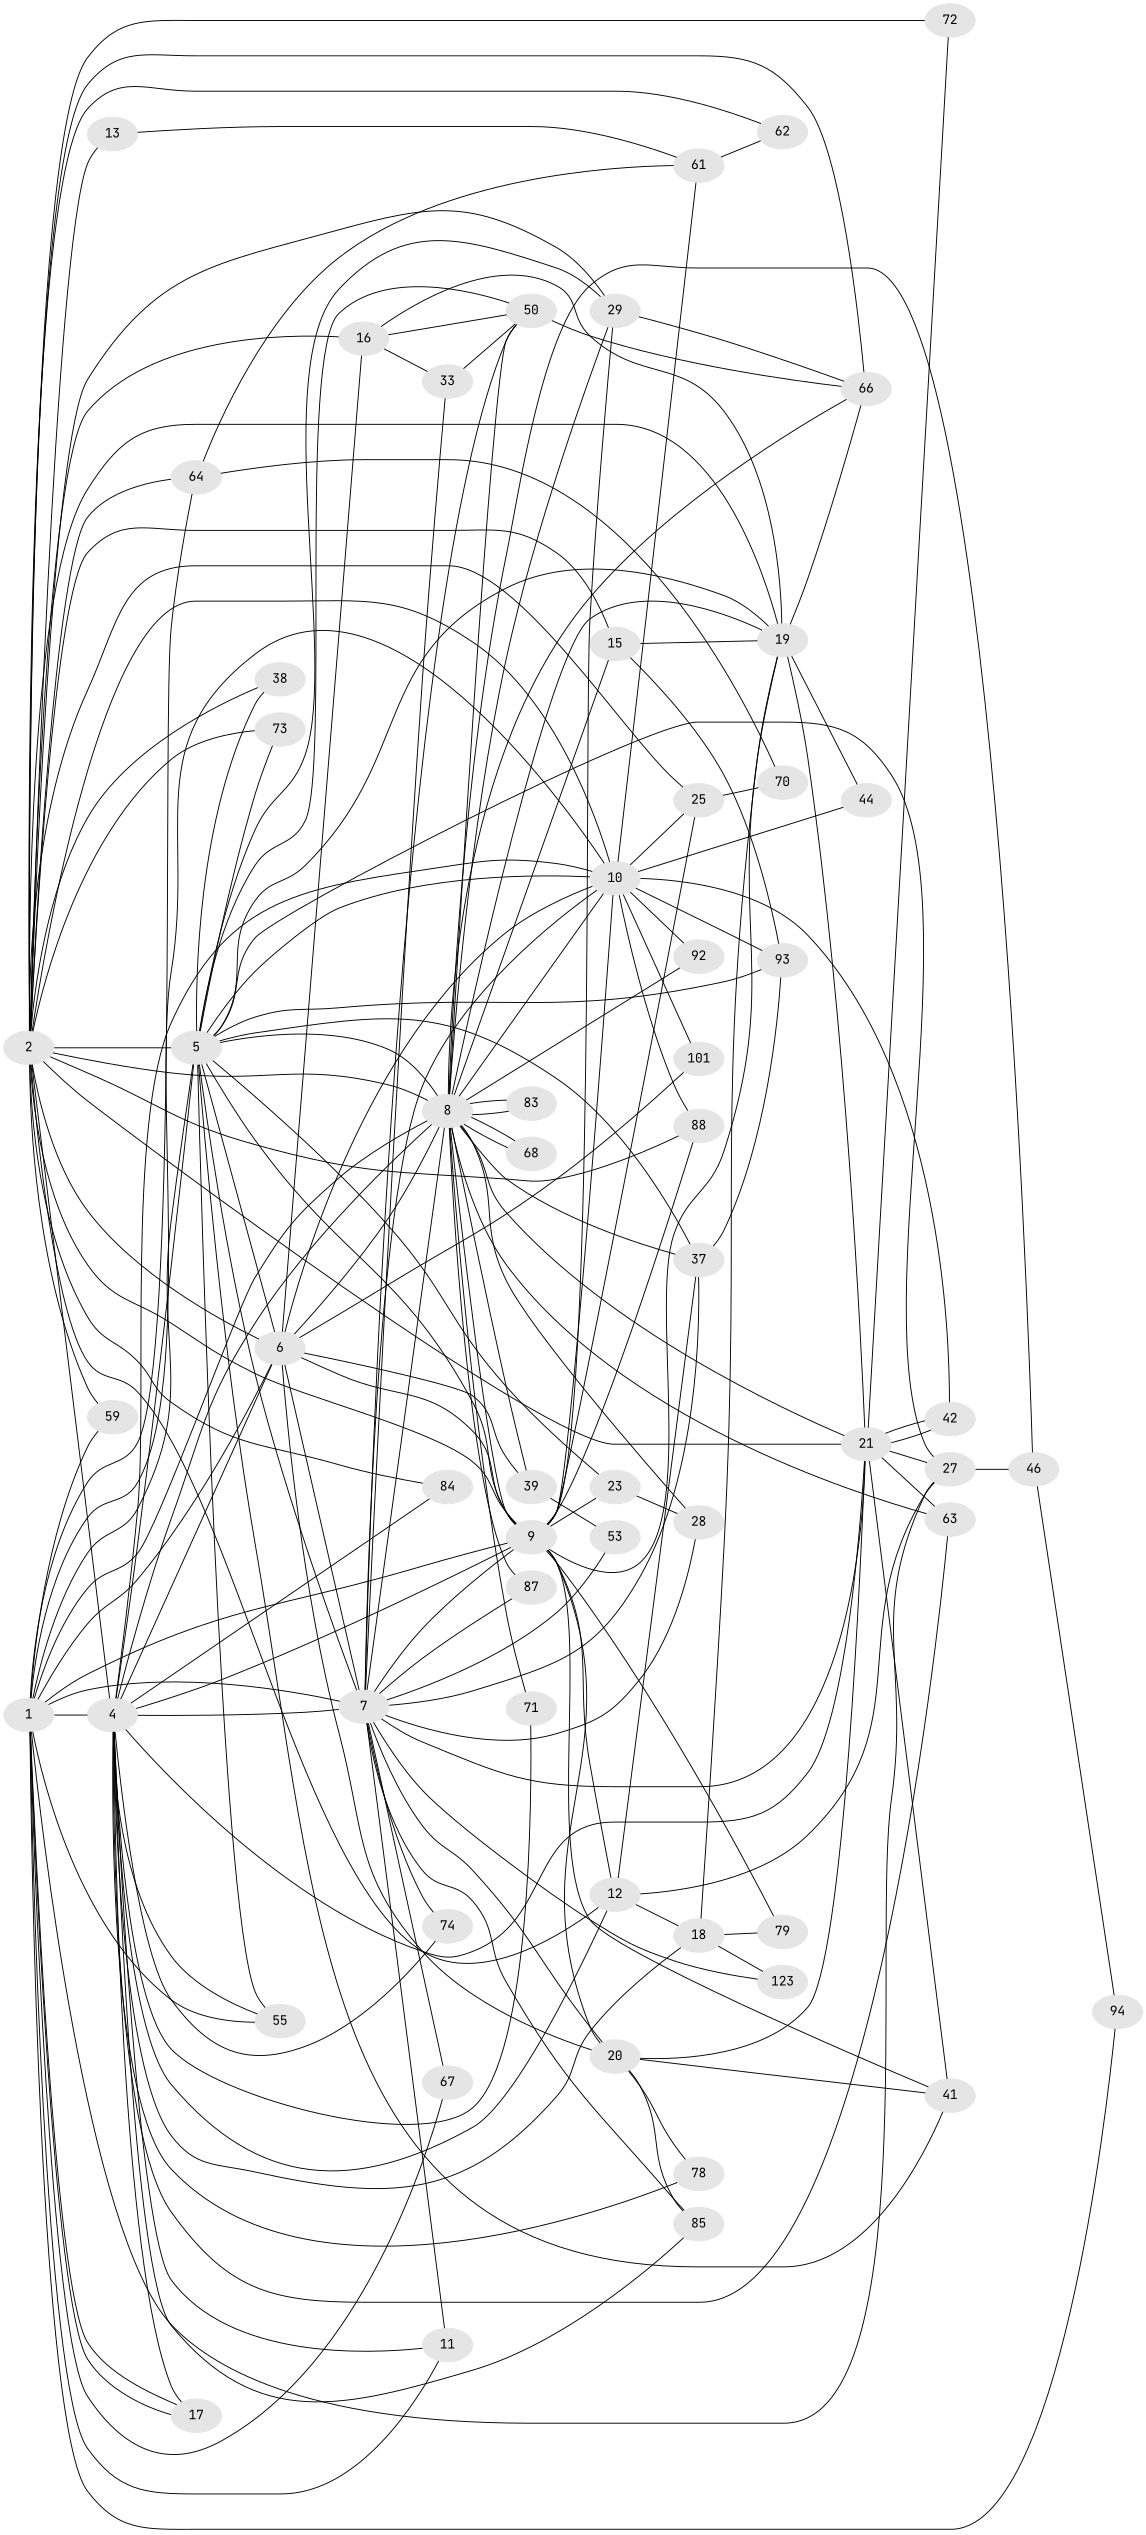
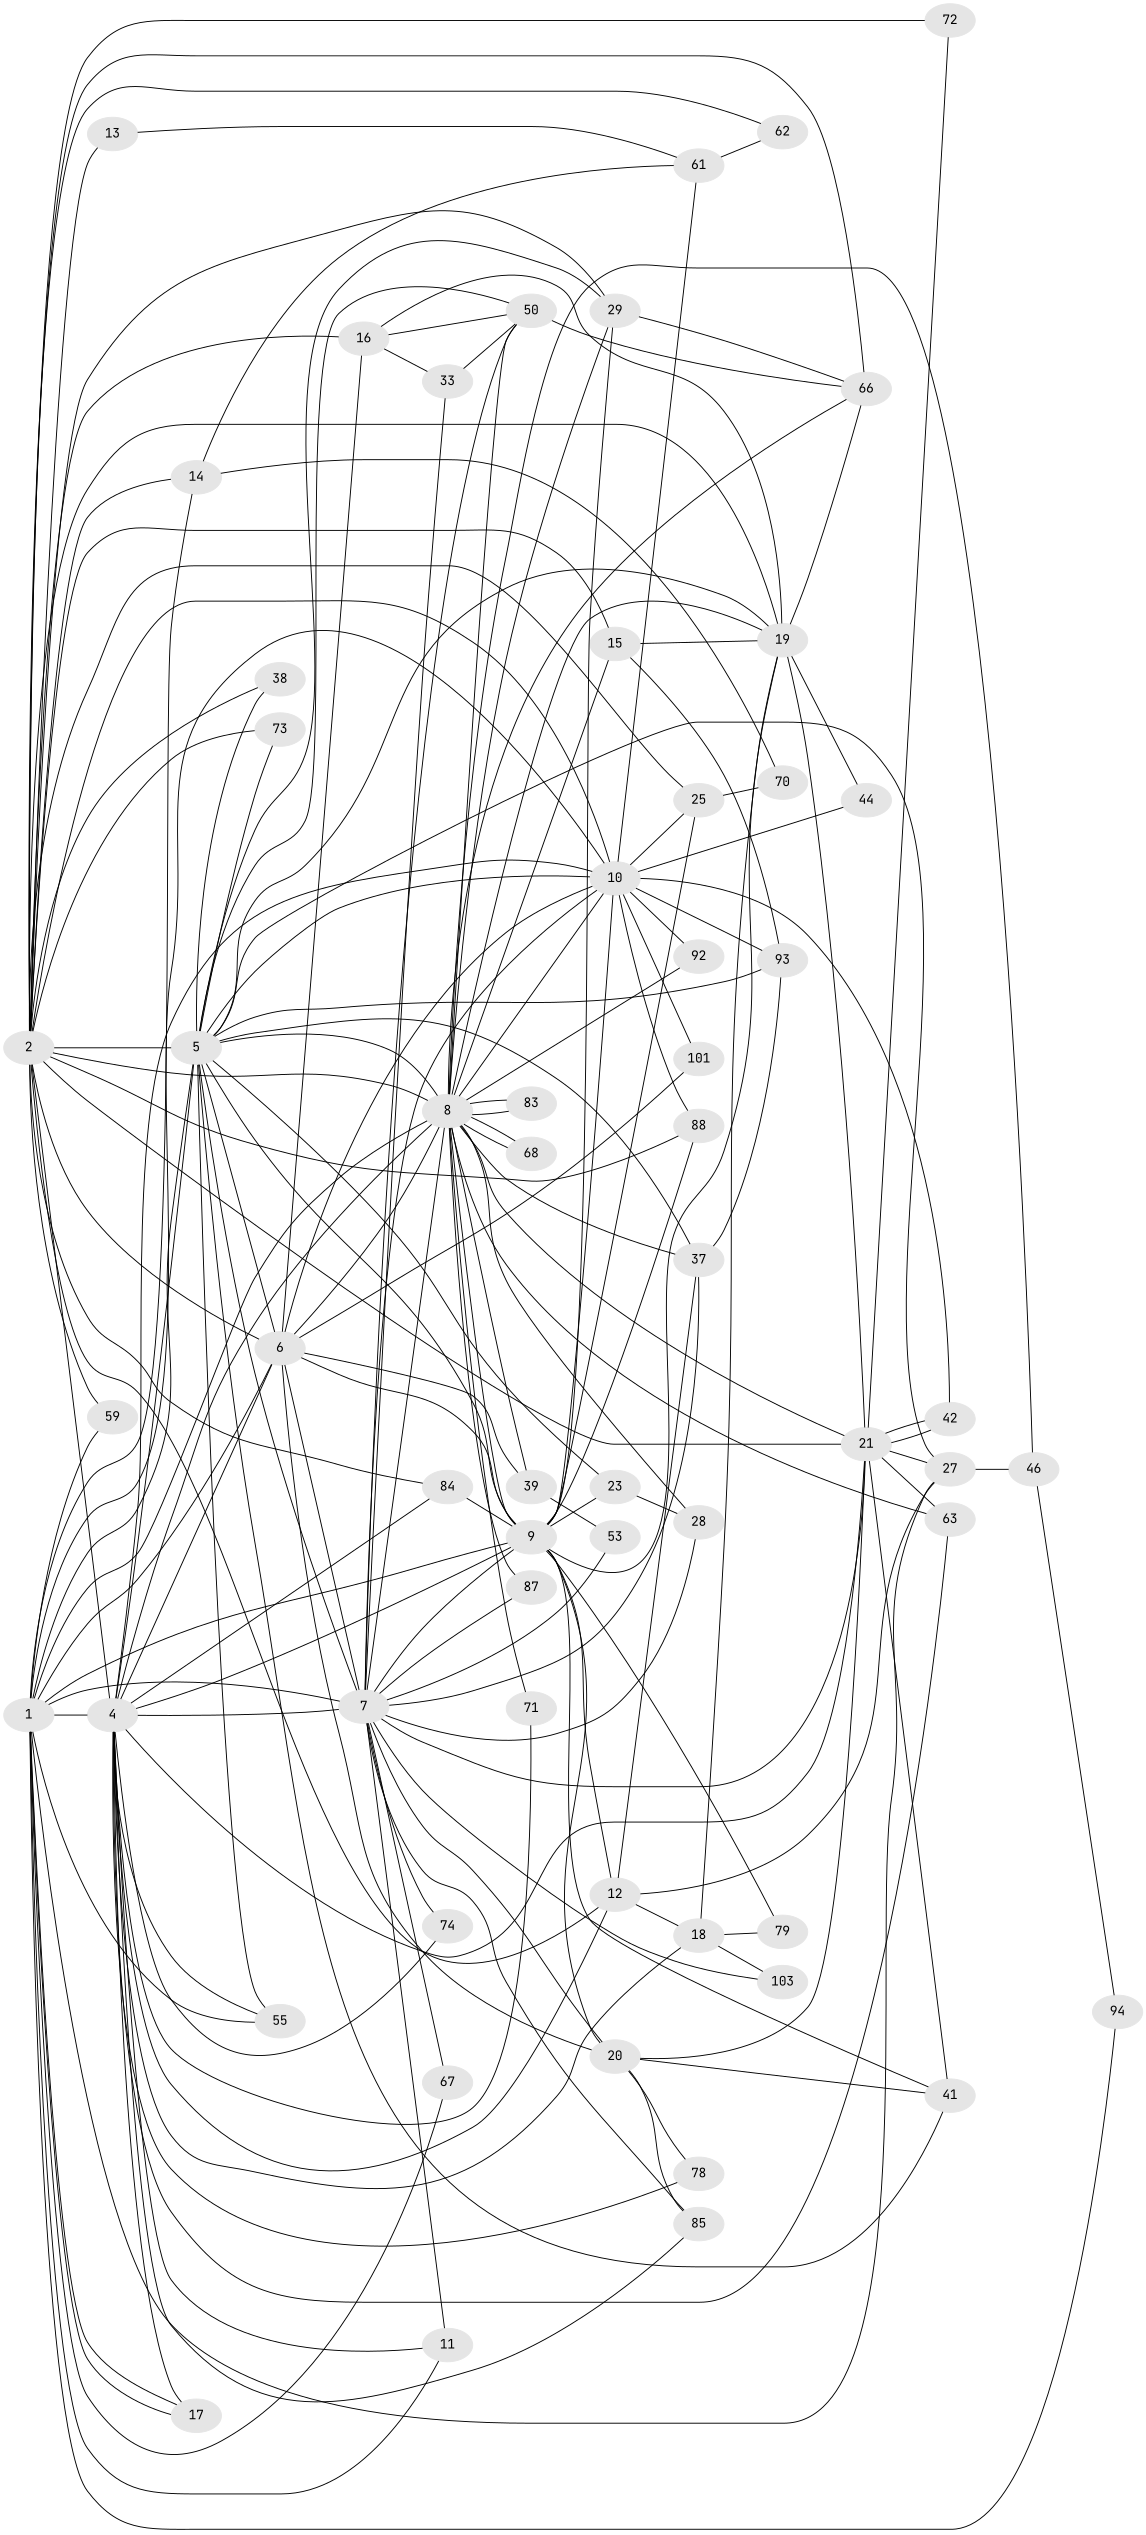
(196, 477) -> (196, 477)
(196, 1340) -> (484, 1509)
(783, 1982) -> (783, 1982)
